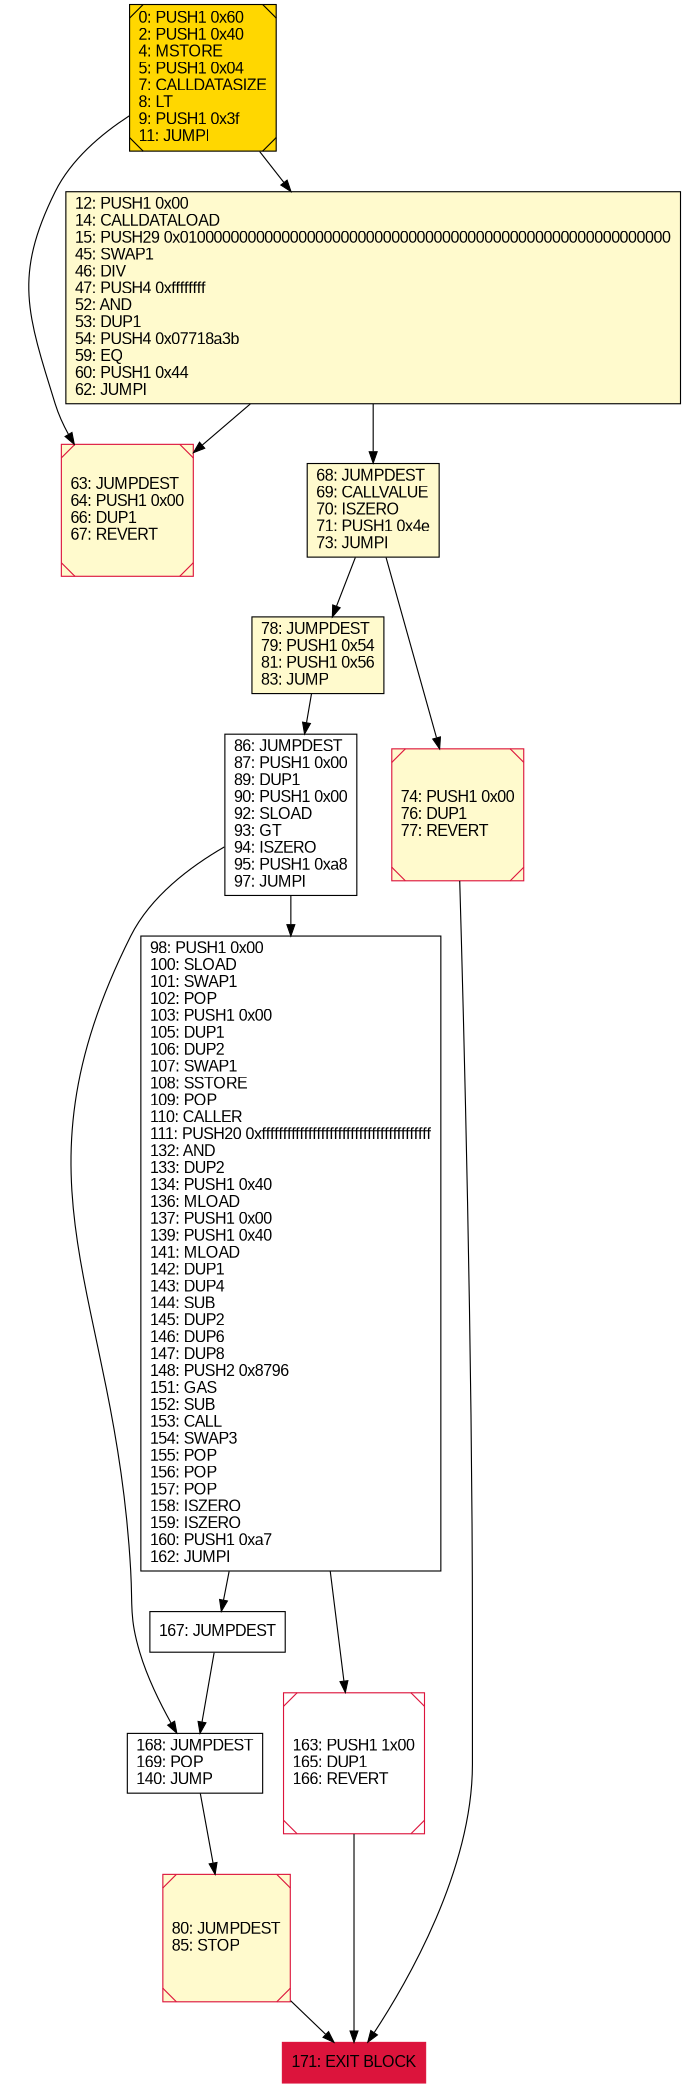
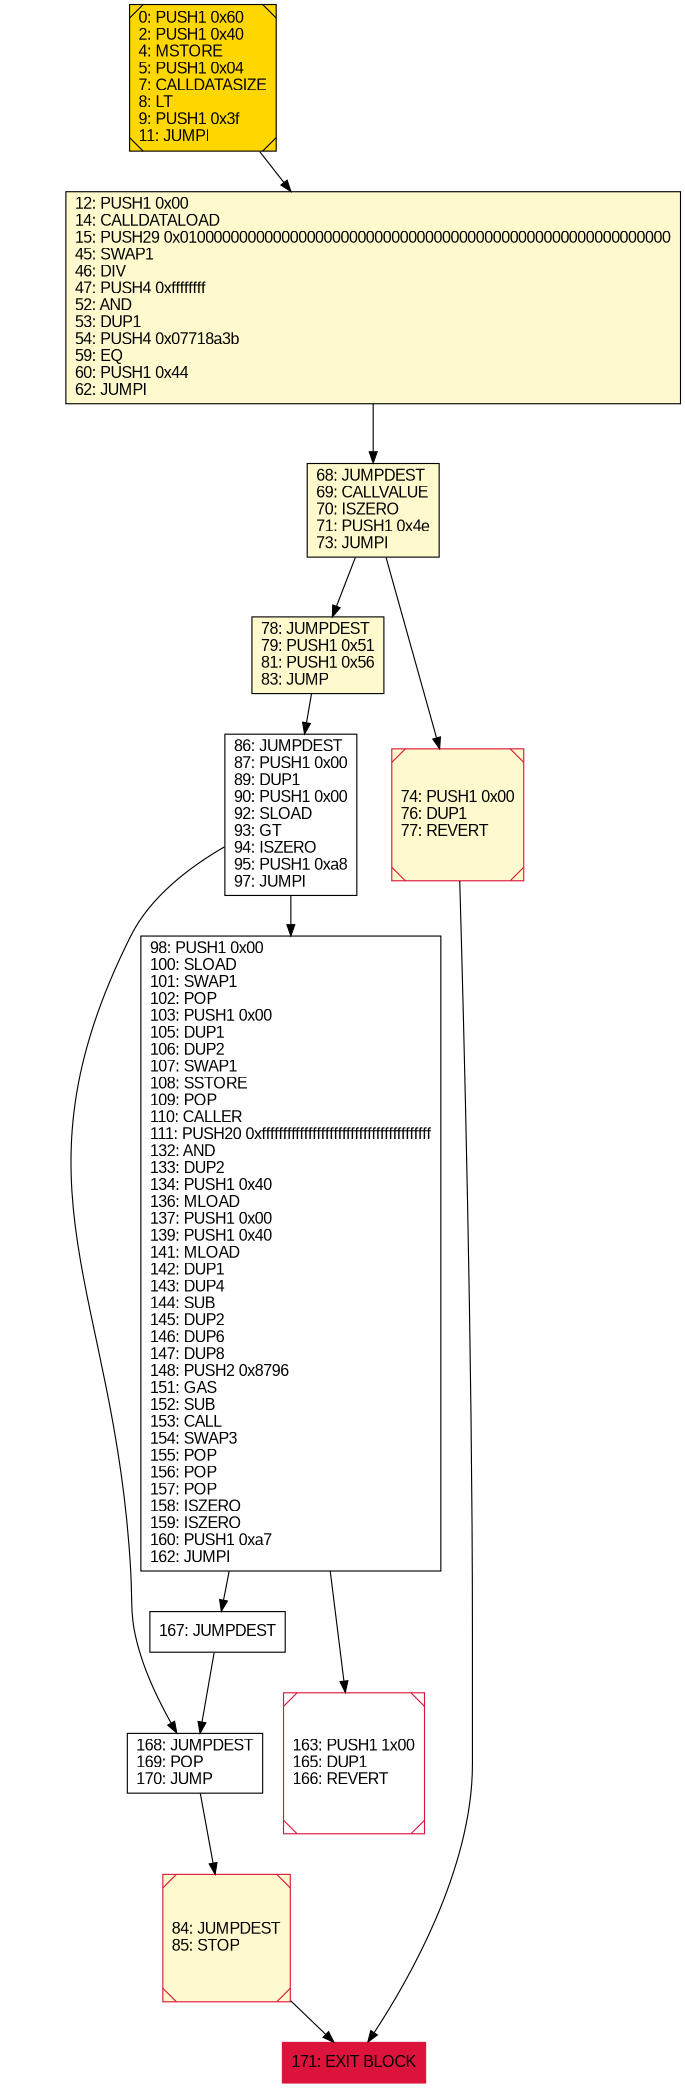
(127, 510) -> none
(318, 655) -> (318, 655)
(195, 1763) -> (195, 1763)
(354, 1933) -> none
(227, 1938) -> (227, 1938)
